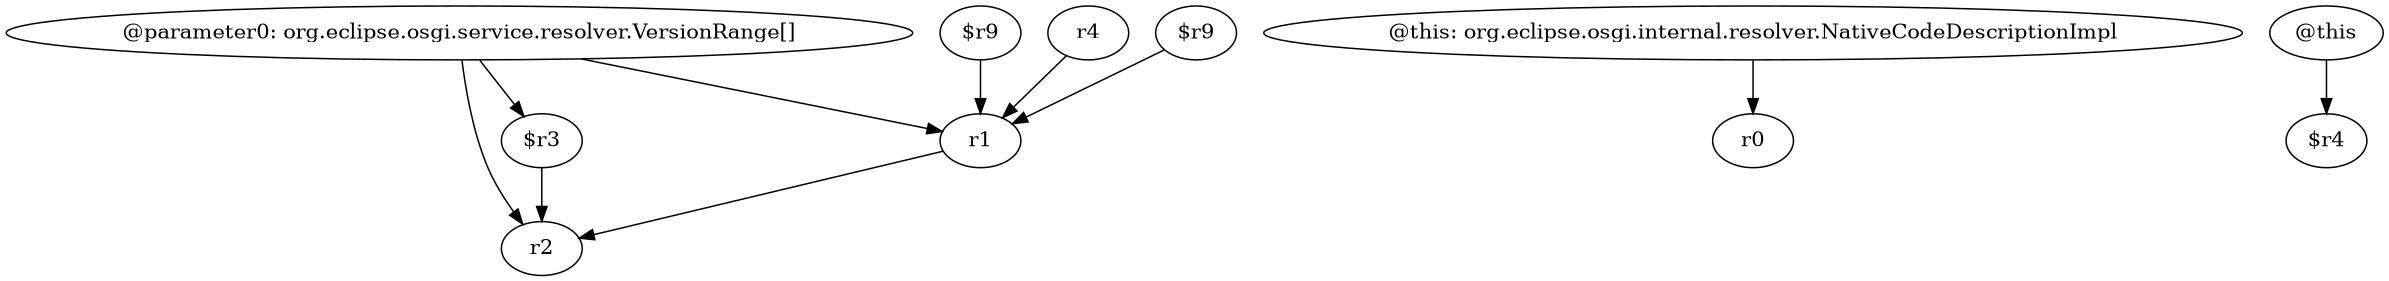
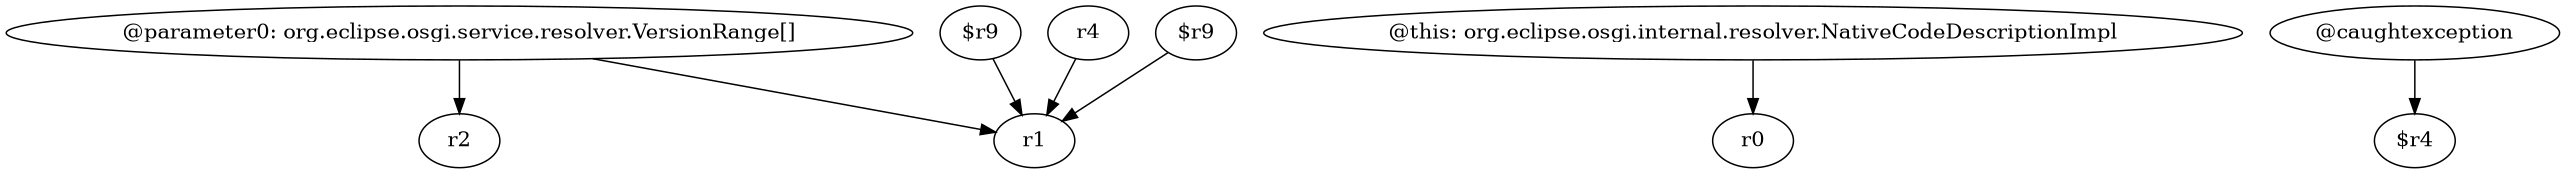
(2327, 33) -> (2415, 33)
(542, 141) -> none
(768, 193) -> none
